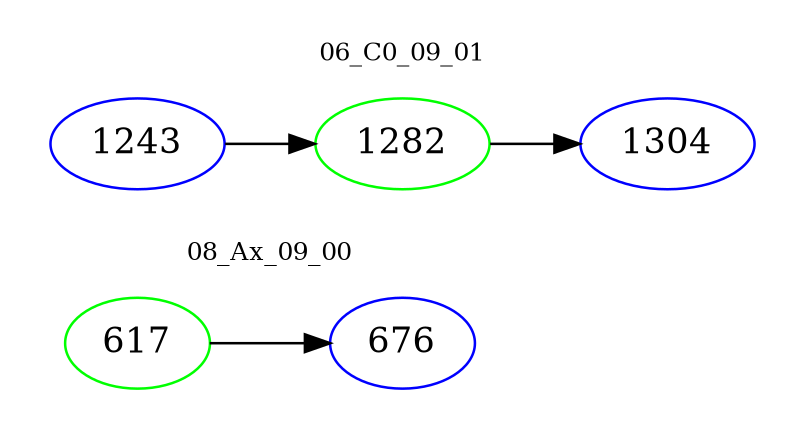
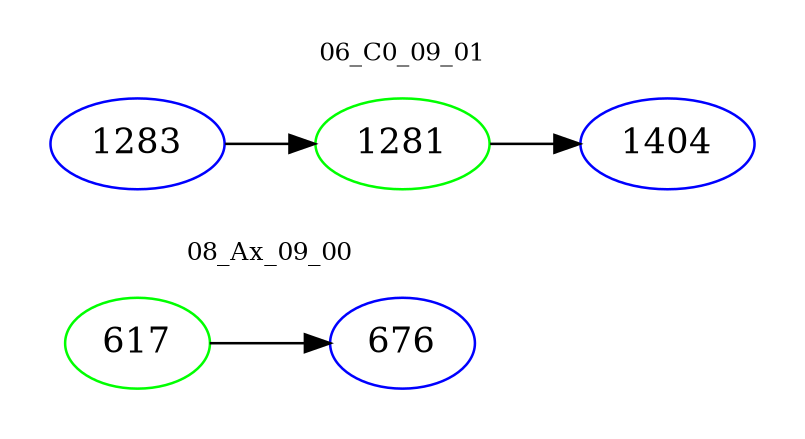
(138, 144) -> (138, 144)
(403, 144) -> (403, 144)
(667, 144) -> (667, 144)
